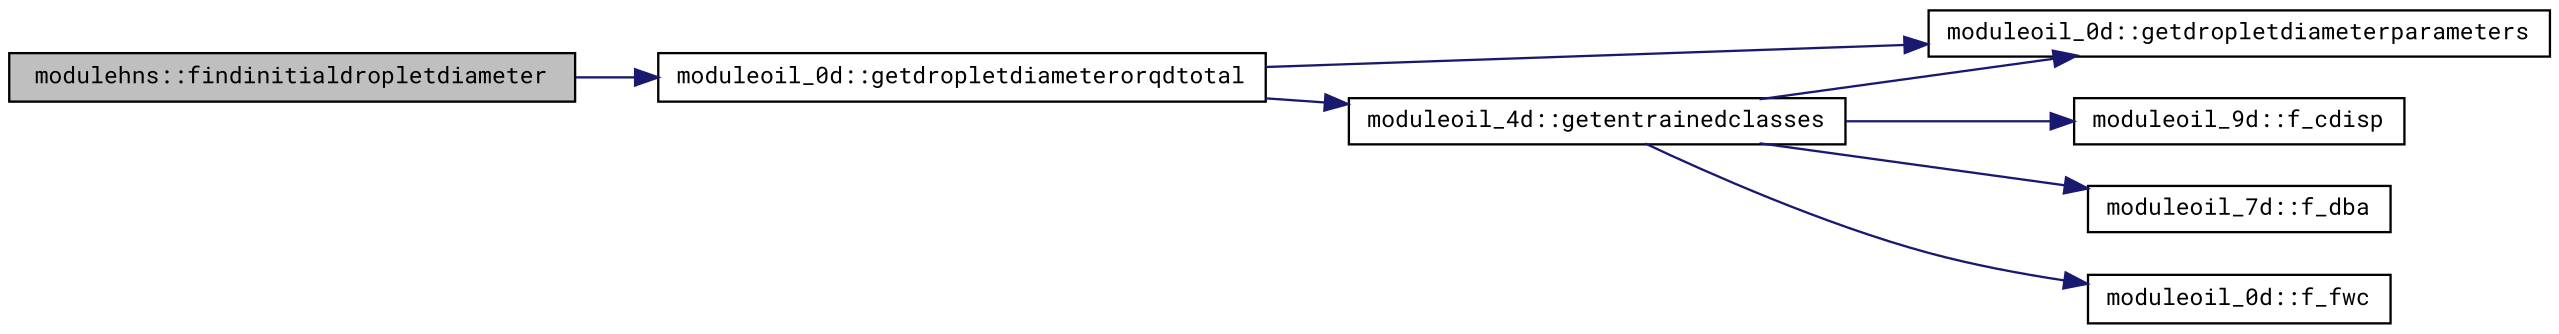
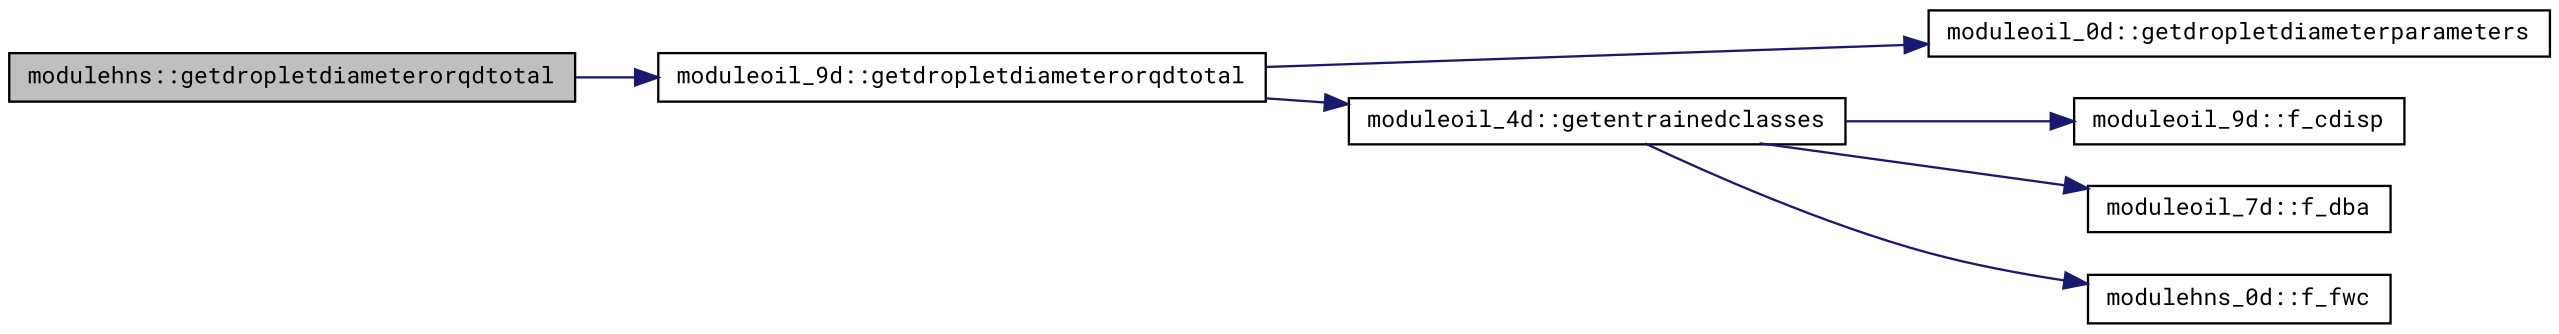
(292, 77) -> (292, 77)
(962, 77) -> (962, 77)
(1907, 79) -> none
(2239, 299) -> (2239, 299)
